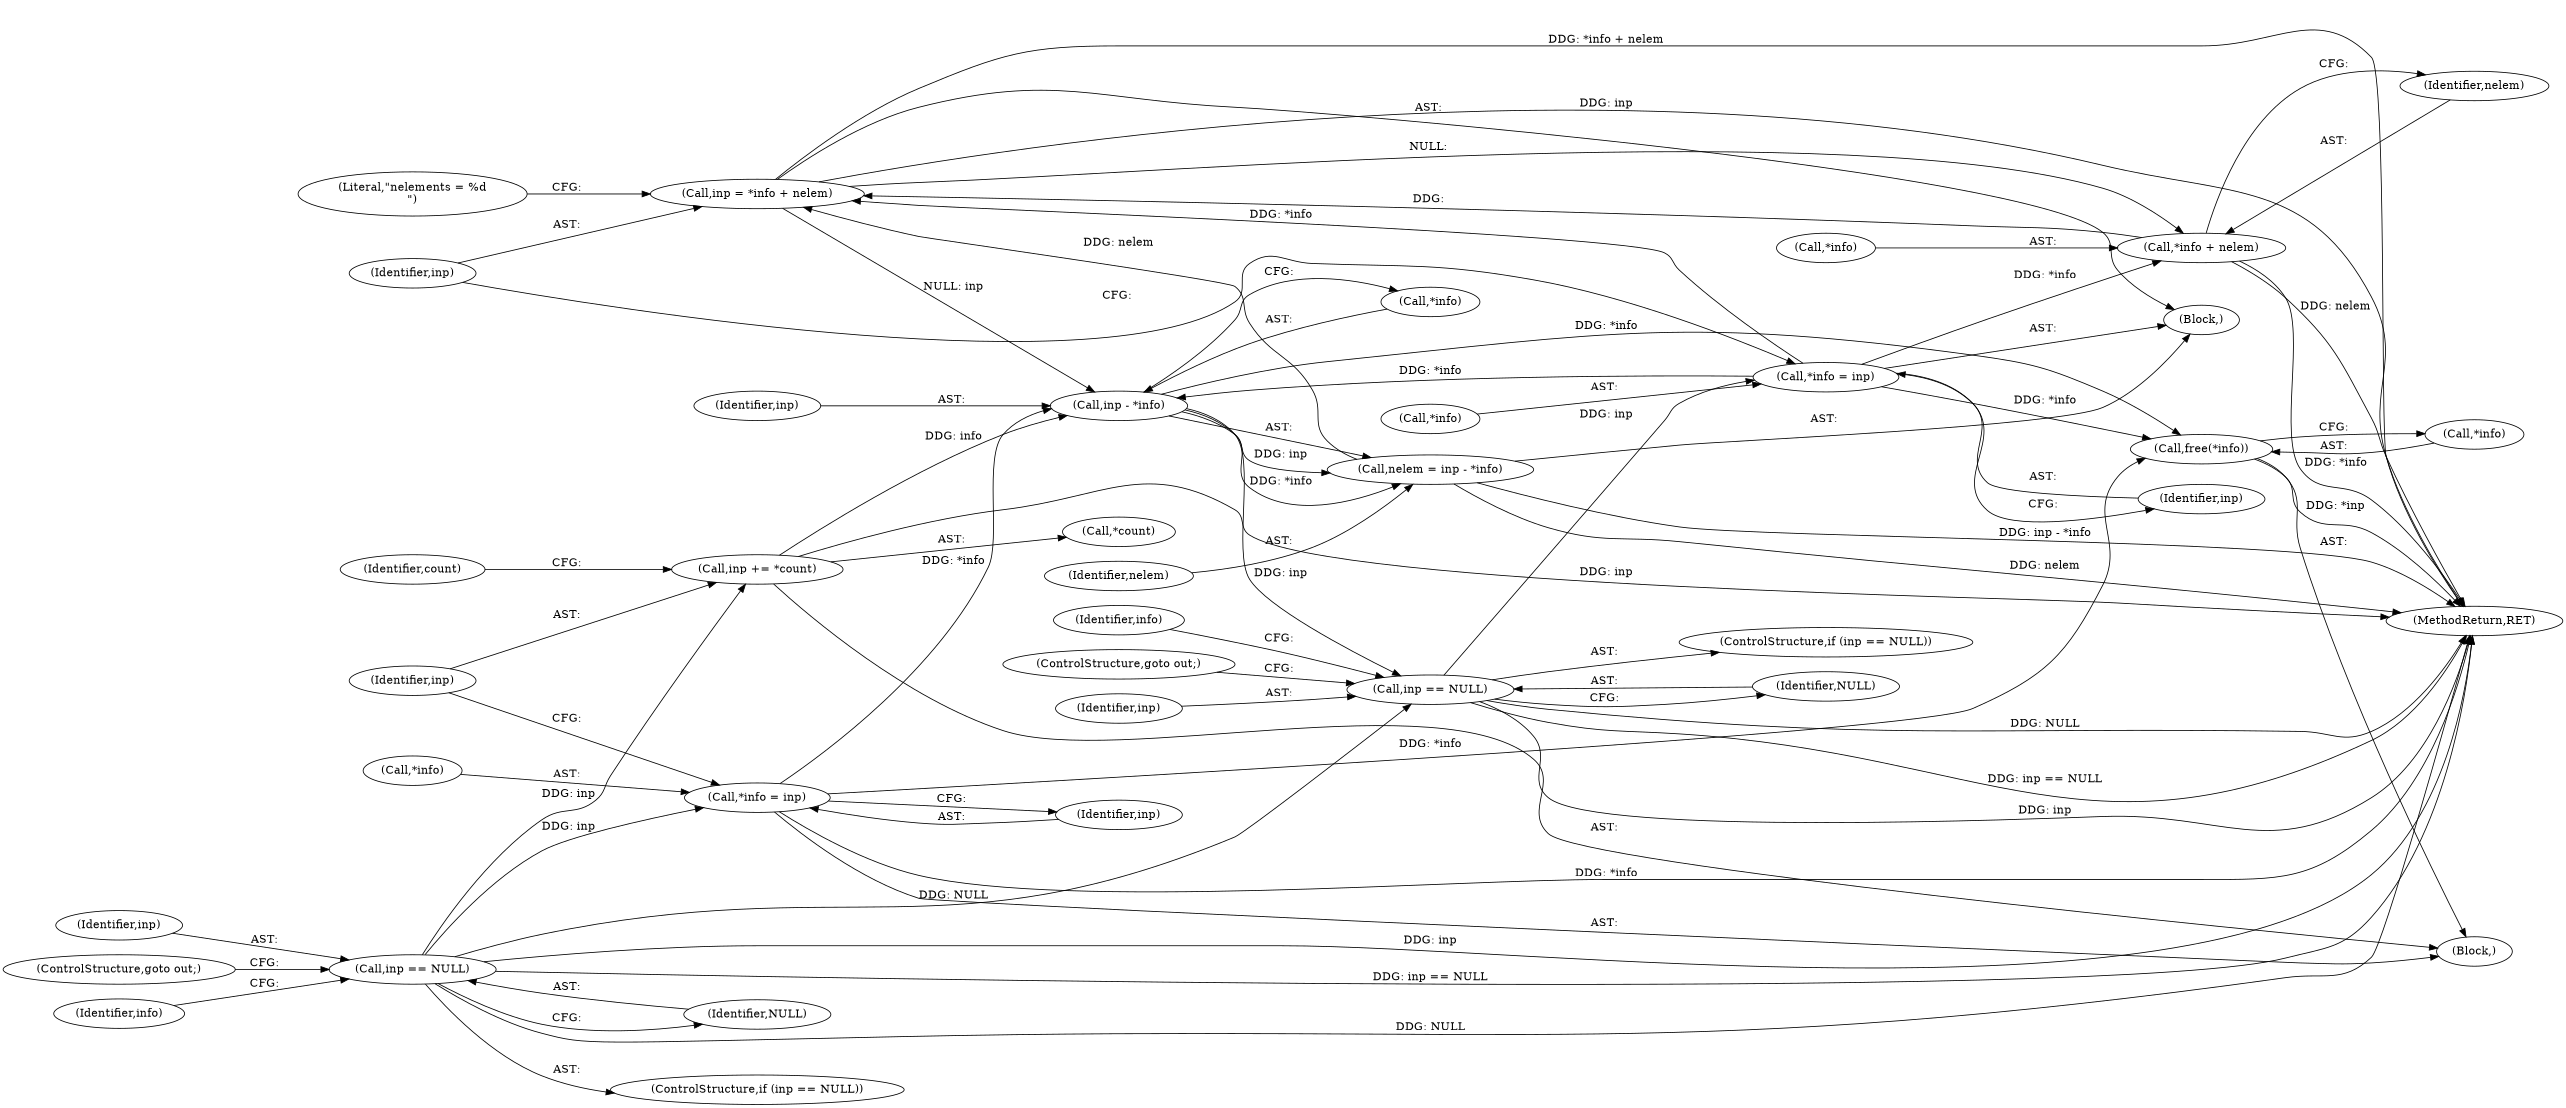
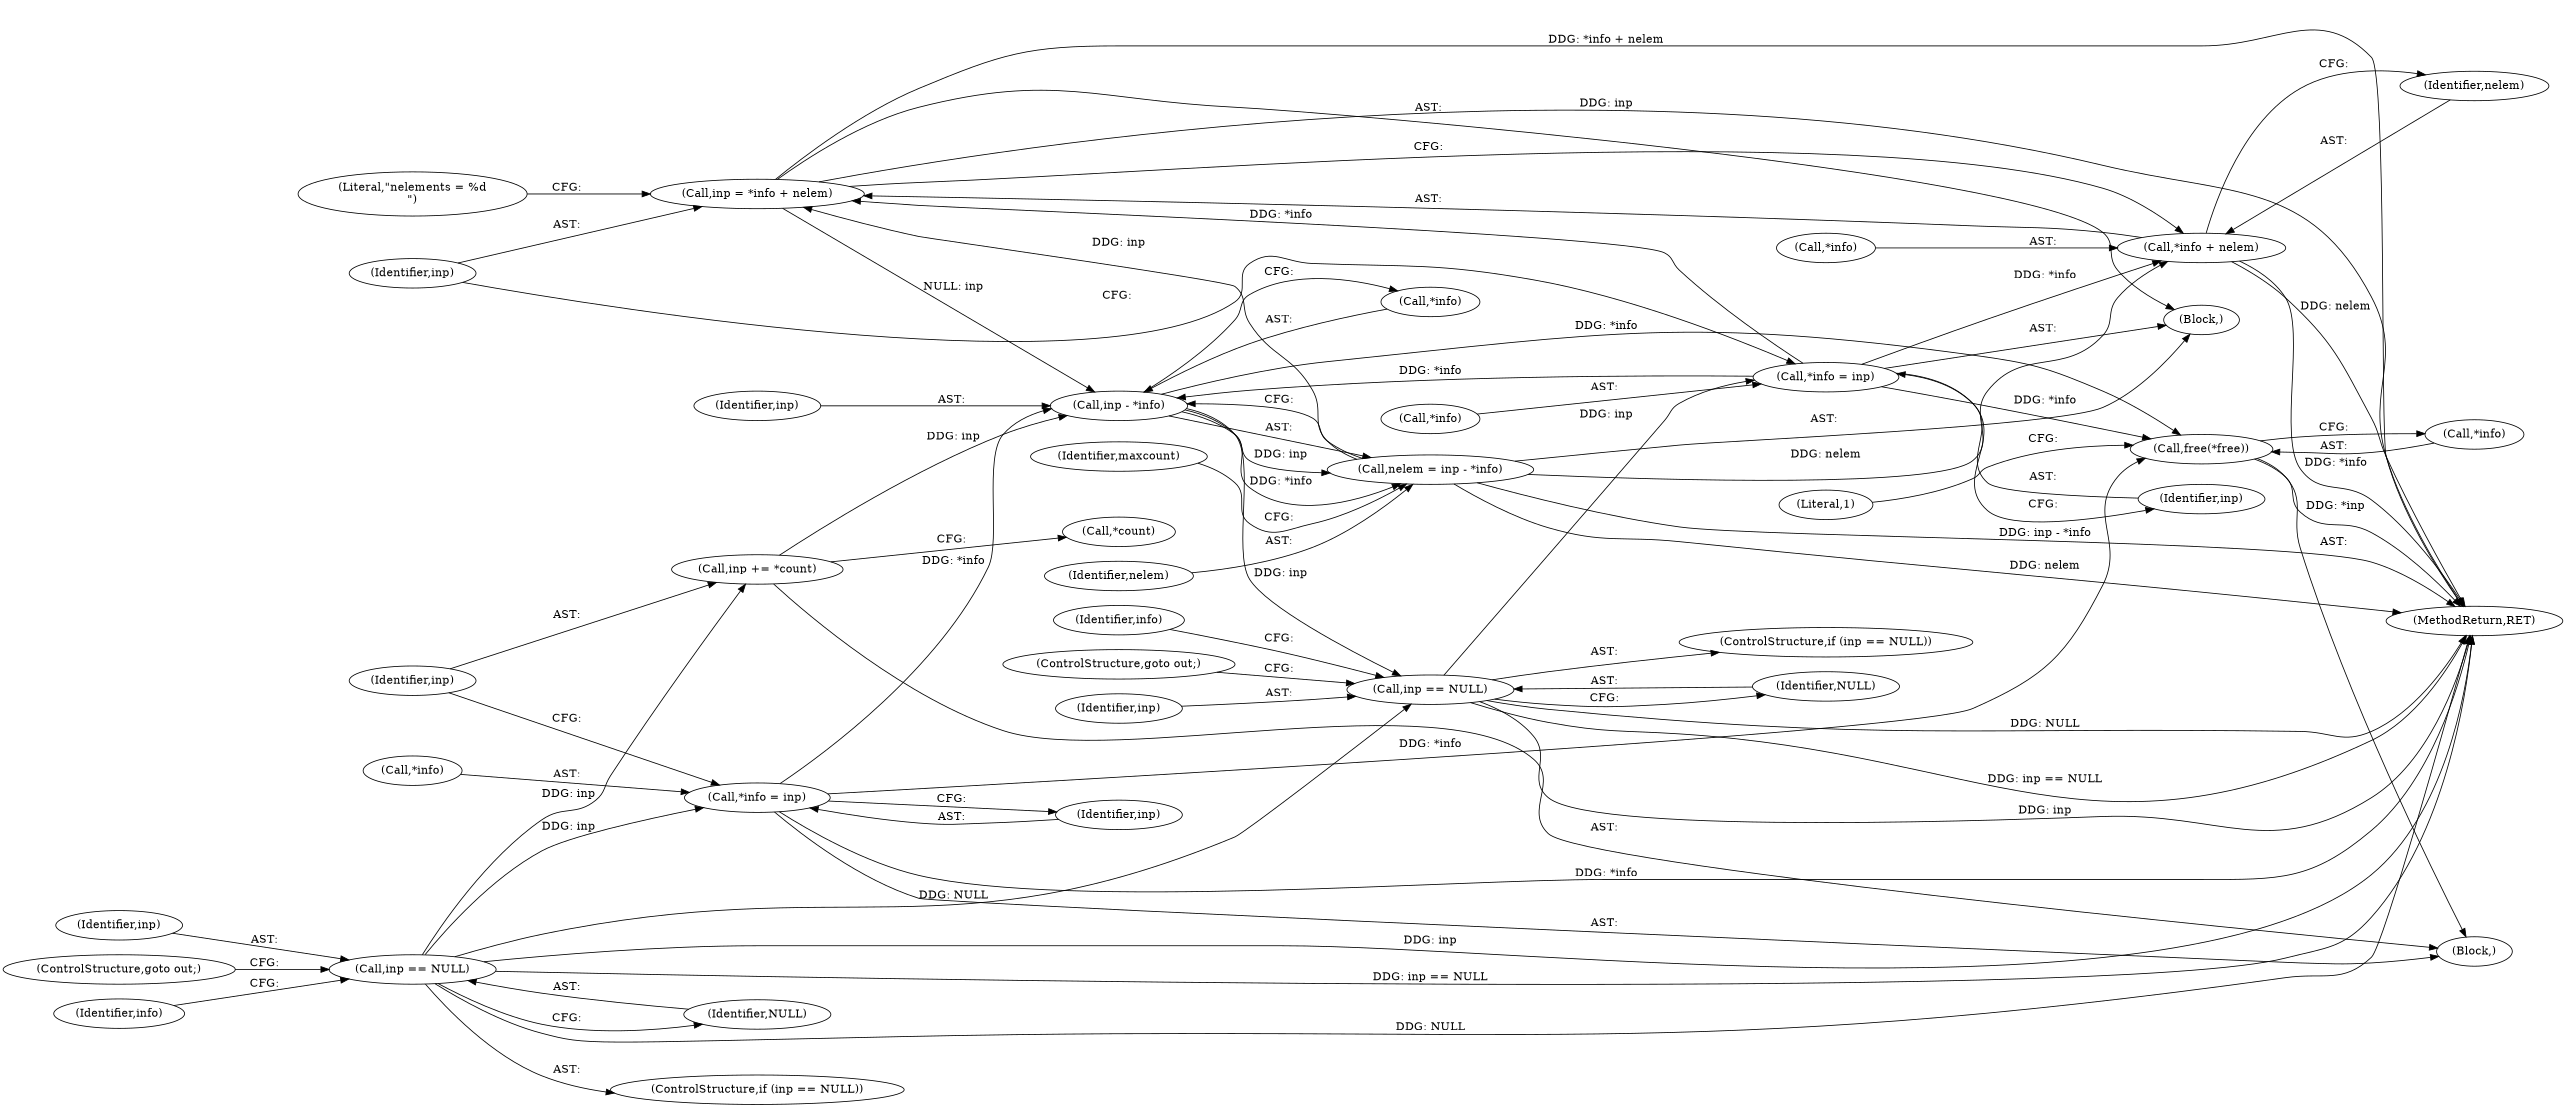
(1430, 147) -> (1430, 147)
(1430, 199) -> (1430, 199)
(1119, 243) -> (1119, 243)
none -> (1288, 410)
(954, 437) -> (954, 437)
(2202, 449) -> (2202, 449)
none -> (1119, 457)
none -> (1902, 476)
none -> (1826, 505)
(954, 540) -> (954, 540)
(413, 569) -> none
(1574, 580) -> none
